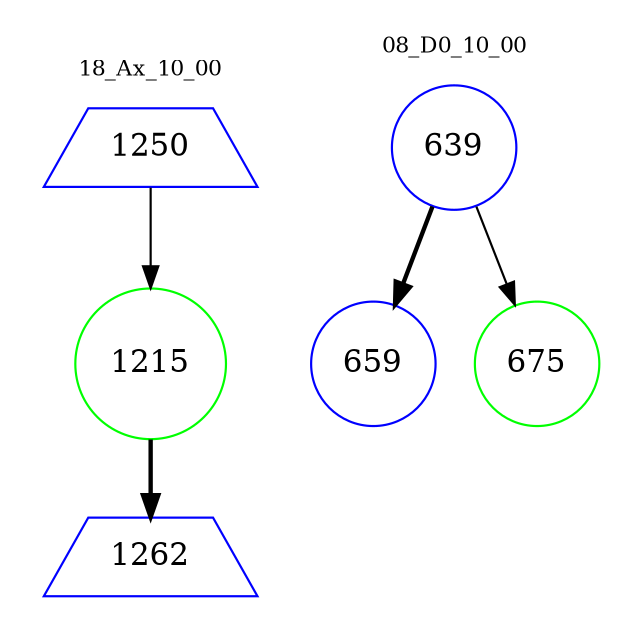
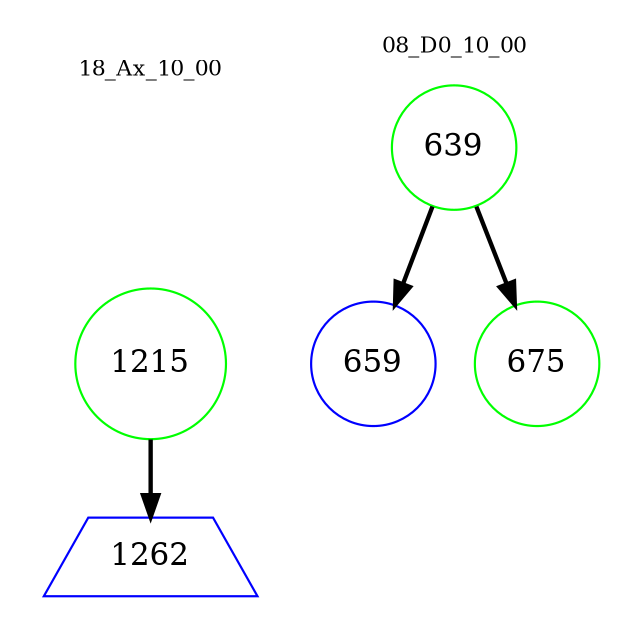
(151, 148) -> none
(454, 148) -> (454, 148)
(492, 245) -> (492, 245)
